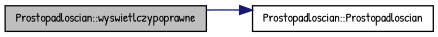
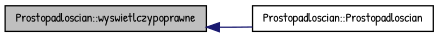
(223, 10) -> (236, 27)
